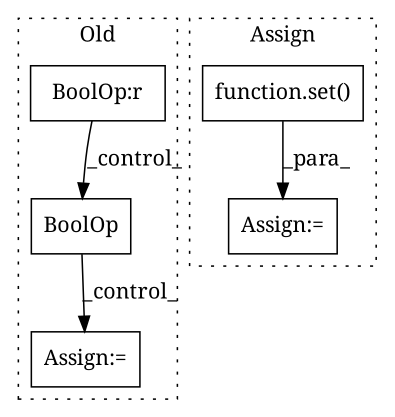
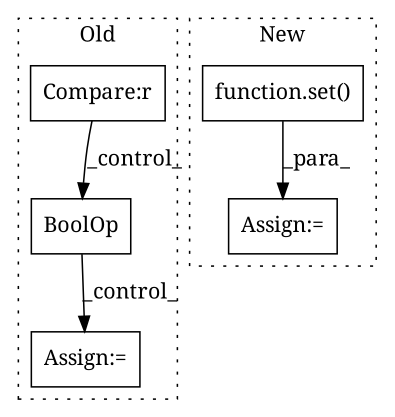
(283, 36) -> (283, 36)
(98, 93) -> (98, 93)
